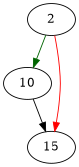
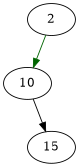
(60, 79) -> none
